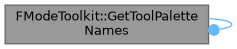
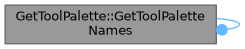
(107, 24) -> (111, 24)
